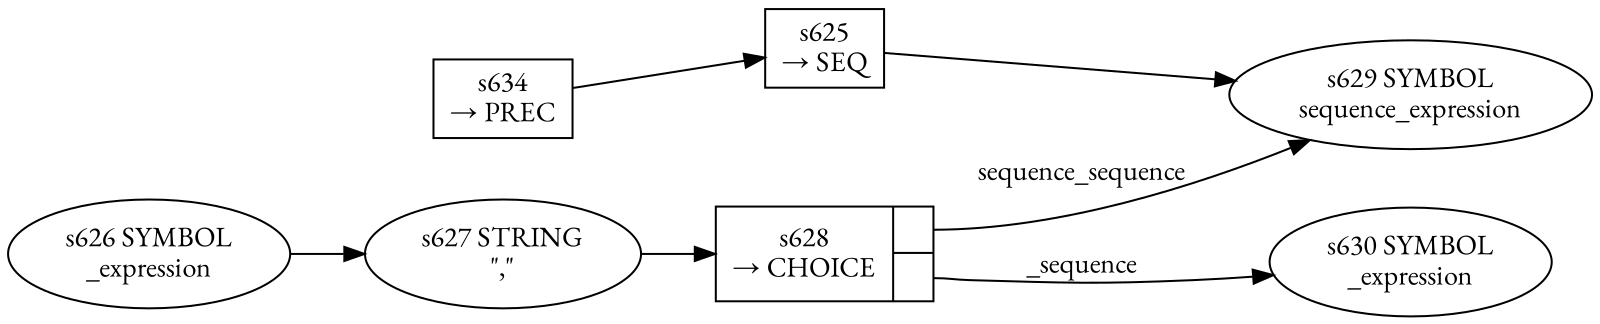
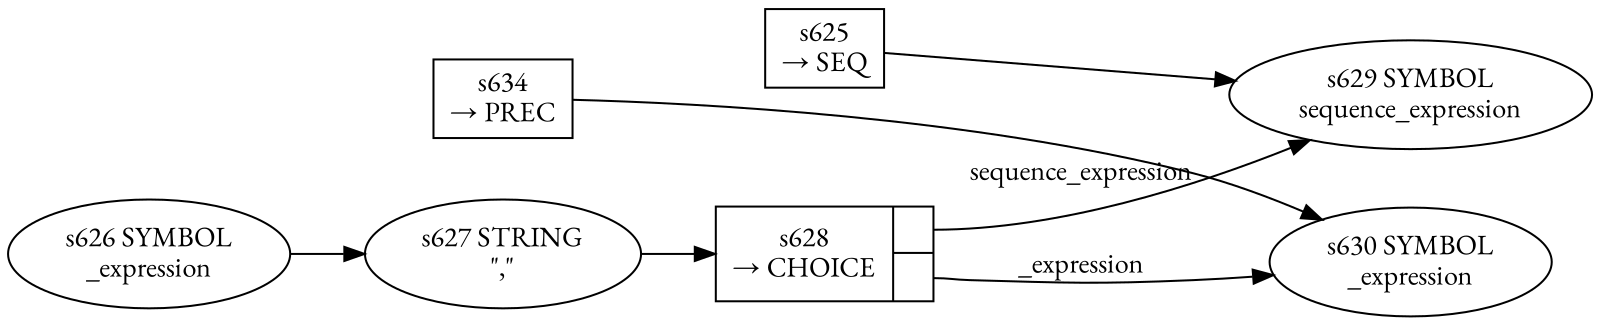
(659, 74) -> (943, 128)
(1082, 172) -> (1082, 172)
(1082, 265) -> (1082, 265)
